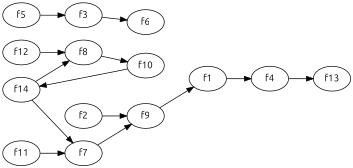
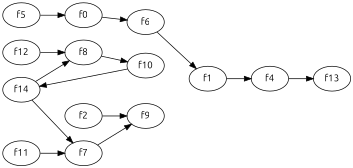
(84, 15) -> (84, 15)
(174, 99) -> (174, 48)
